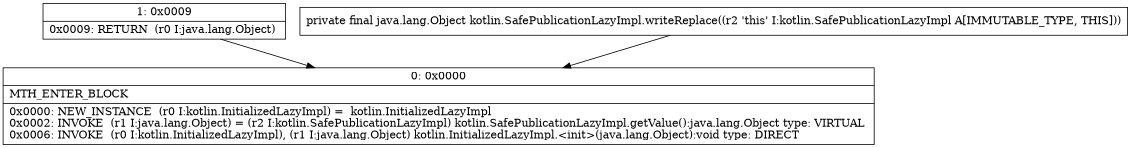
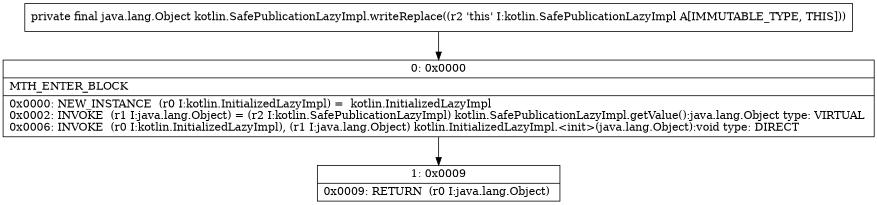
(264, 52) -> (439, 147)
